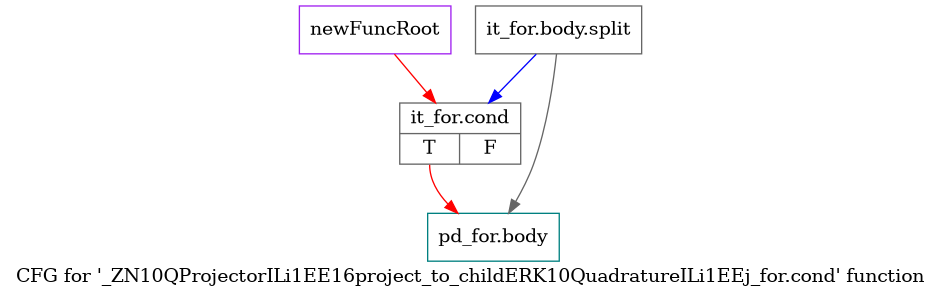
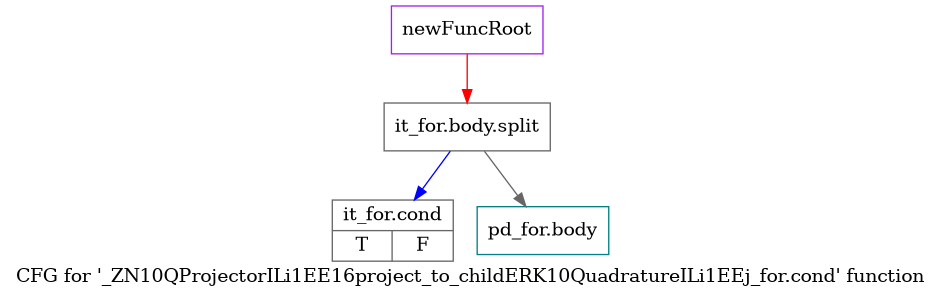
(411, 73) -> (467, 72)
(435, 186) -> none
